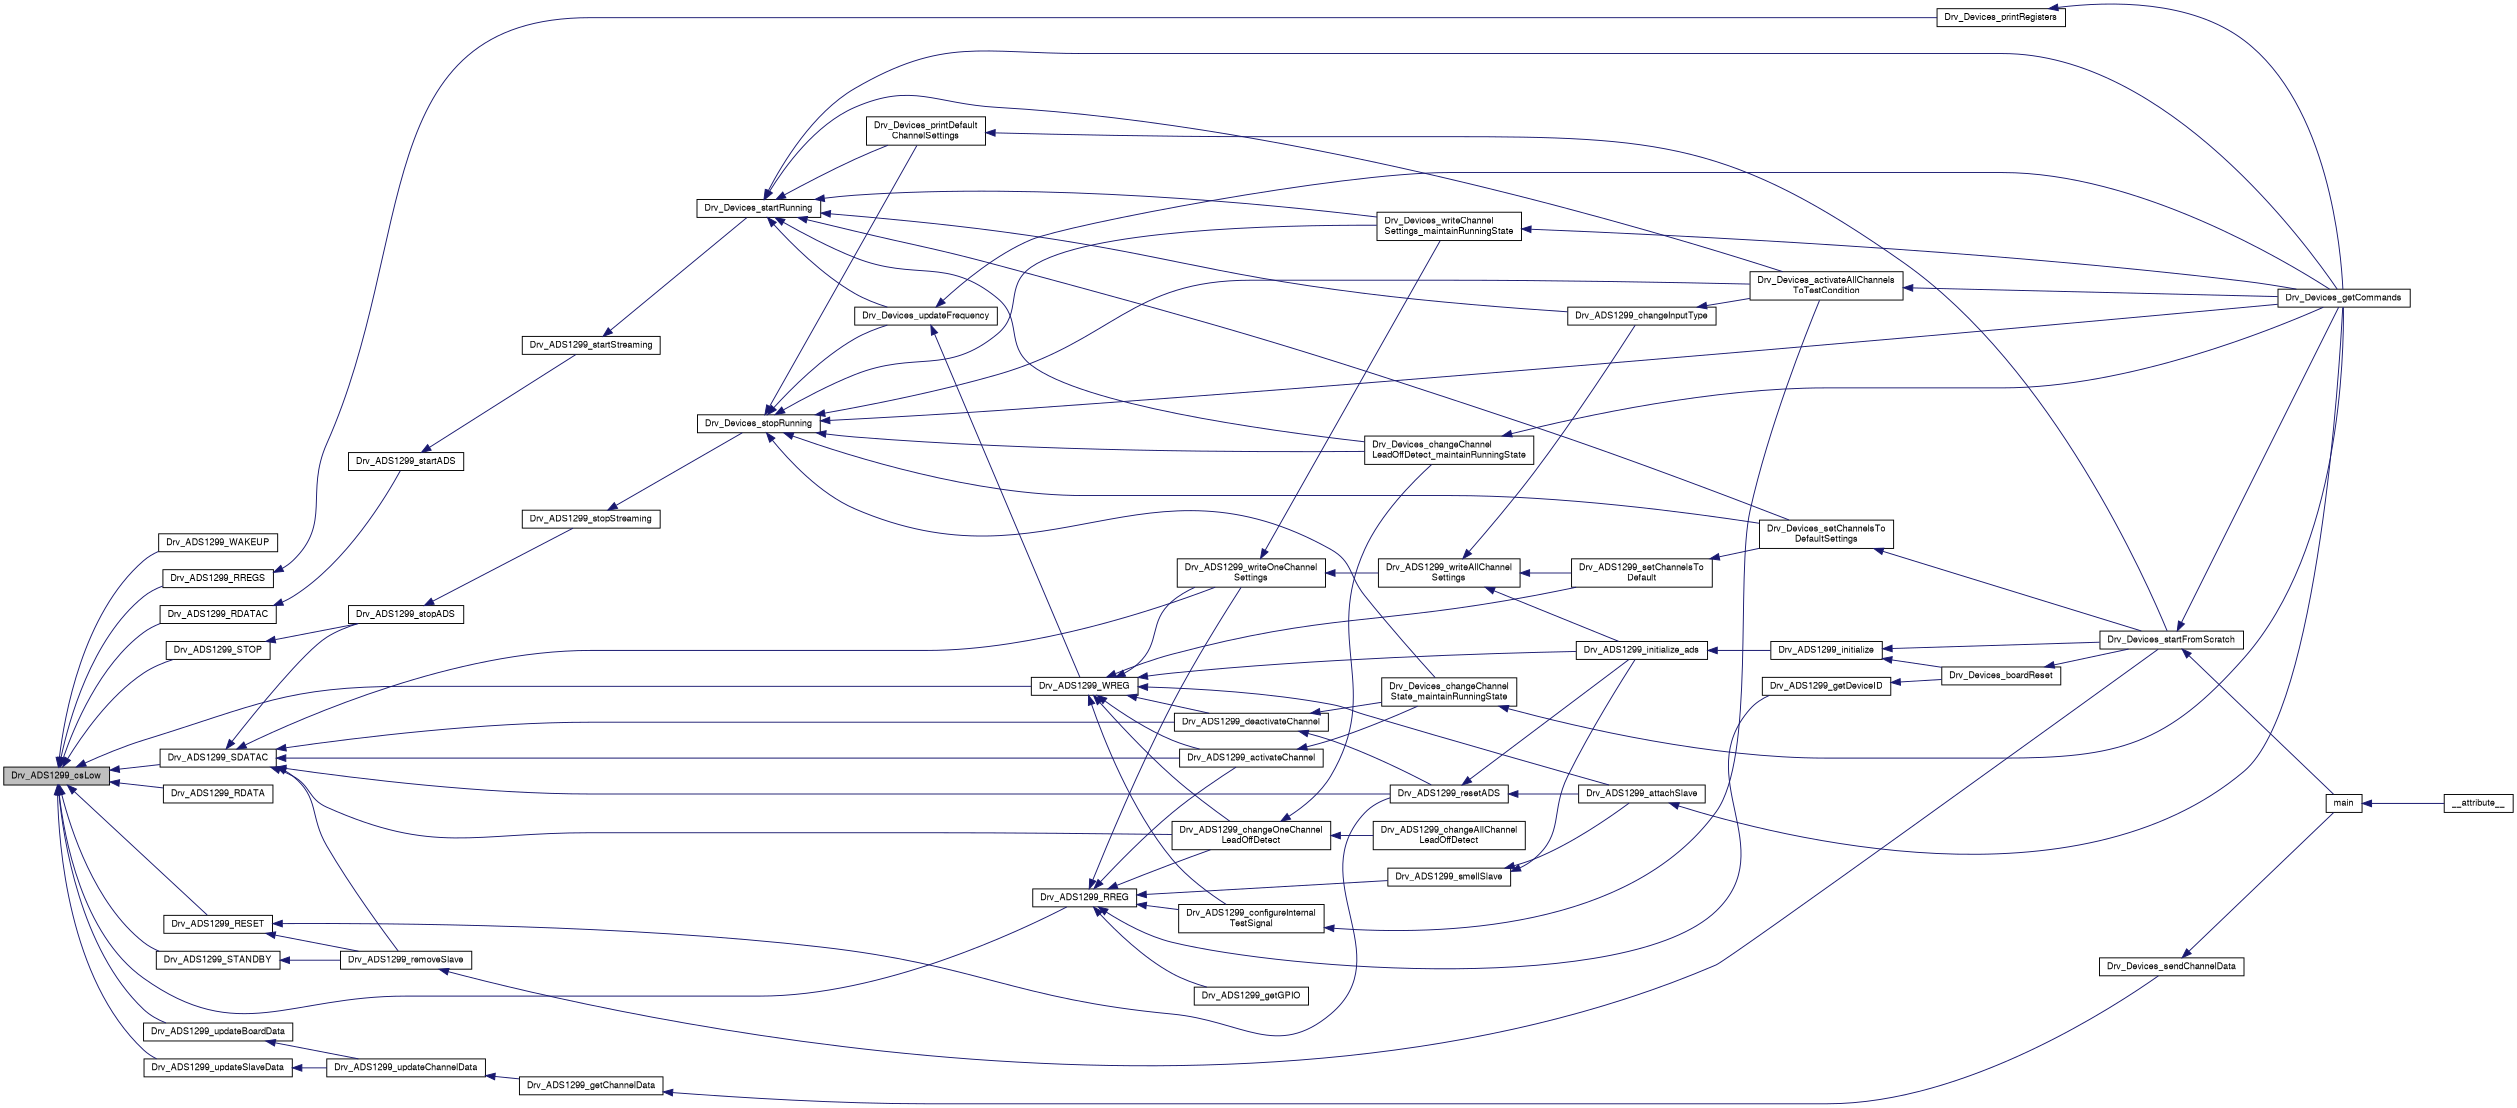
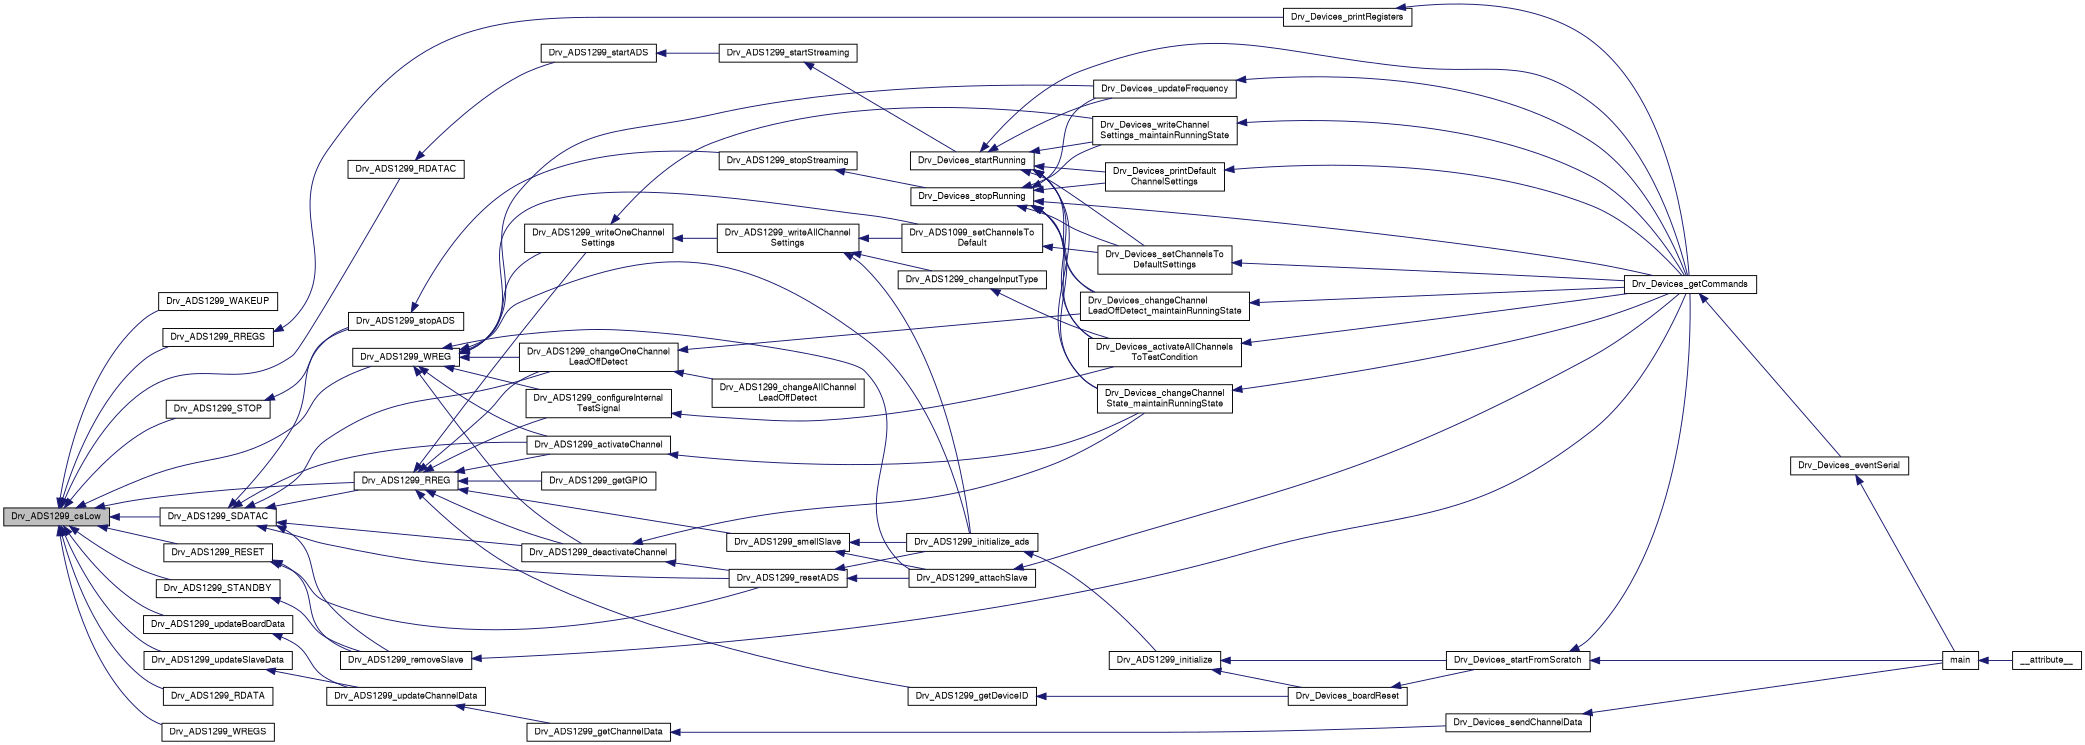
(1692, 155) -> (1472, 175)
(1199, 266) -> (1062, 285)
none -> (1850, 466)
(1007, 506) -> (708, 115)
none -> (498, 522)
(1642, 573) -> (972, 238)
(2012, 591) -> (1433, 271)
(727, 650) -> (317, 498)
none -> (218, 732)
(1356, 1054) -> (1132, 581)
